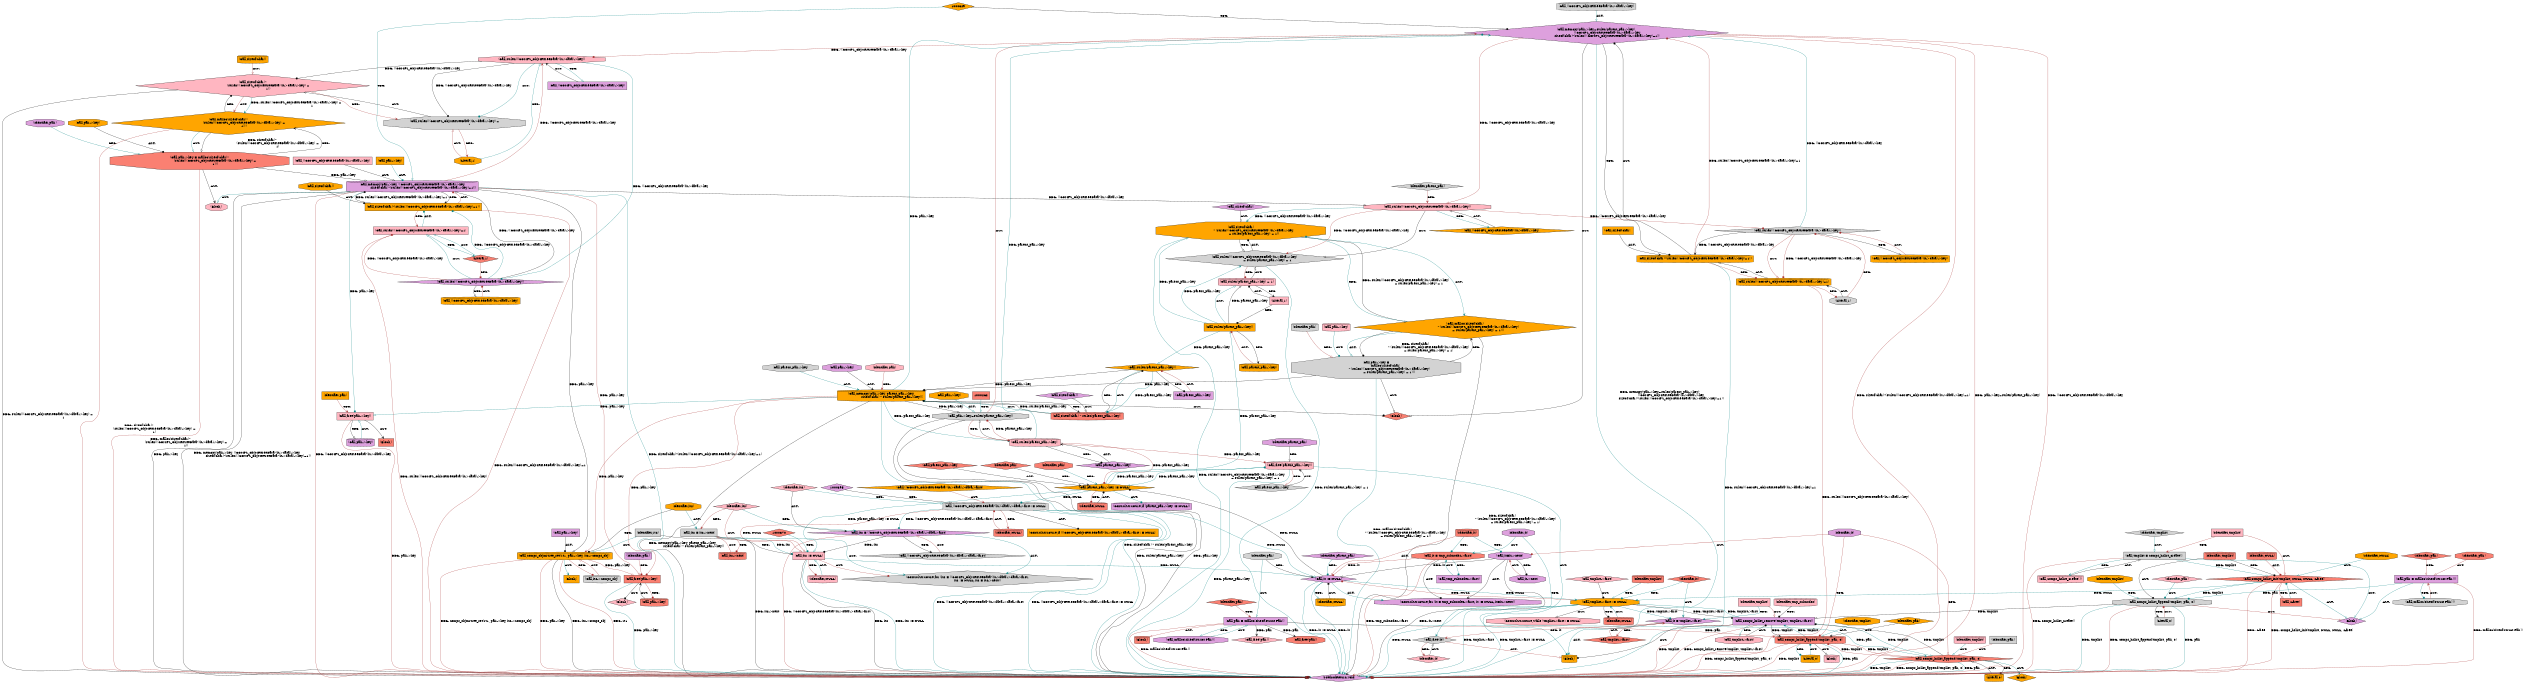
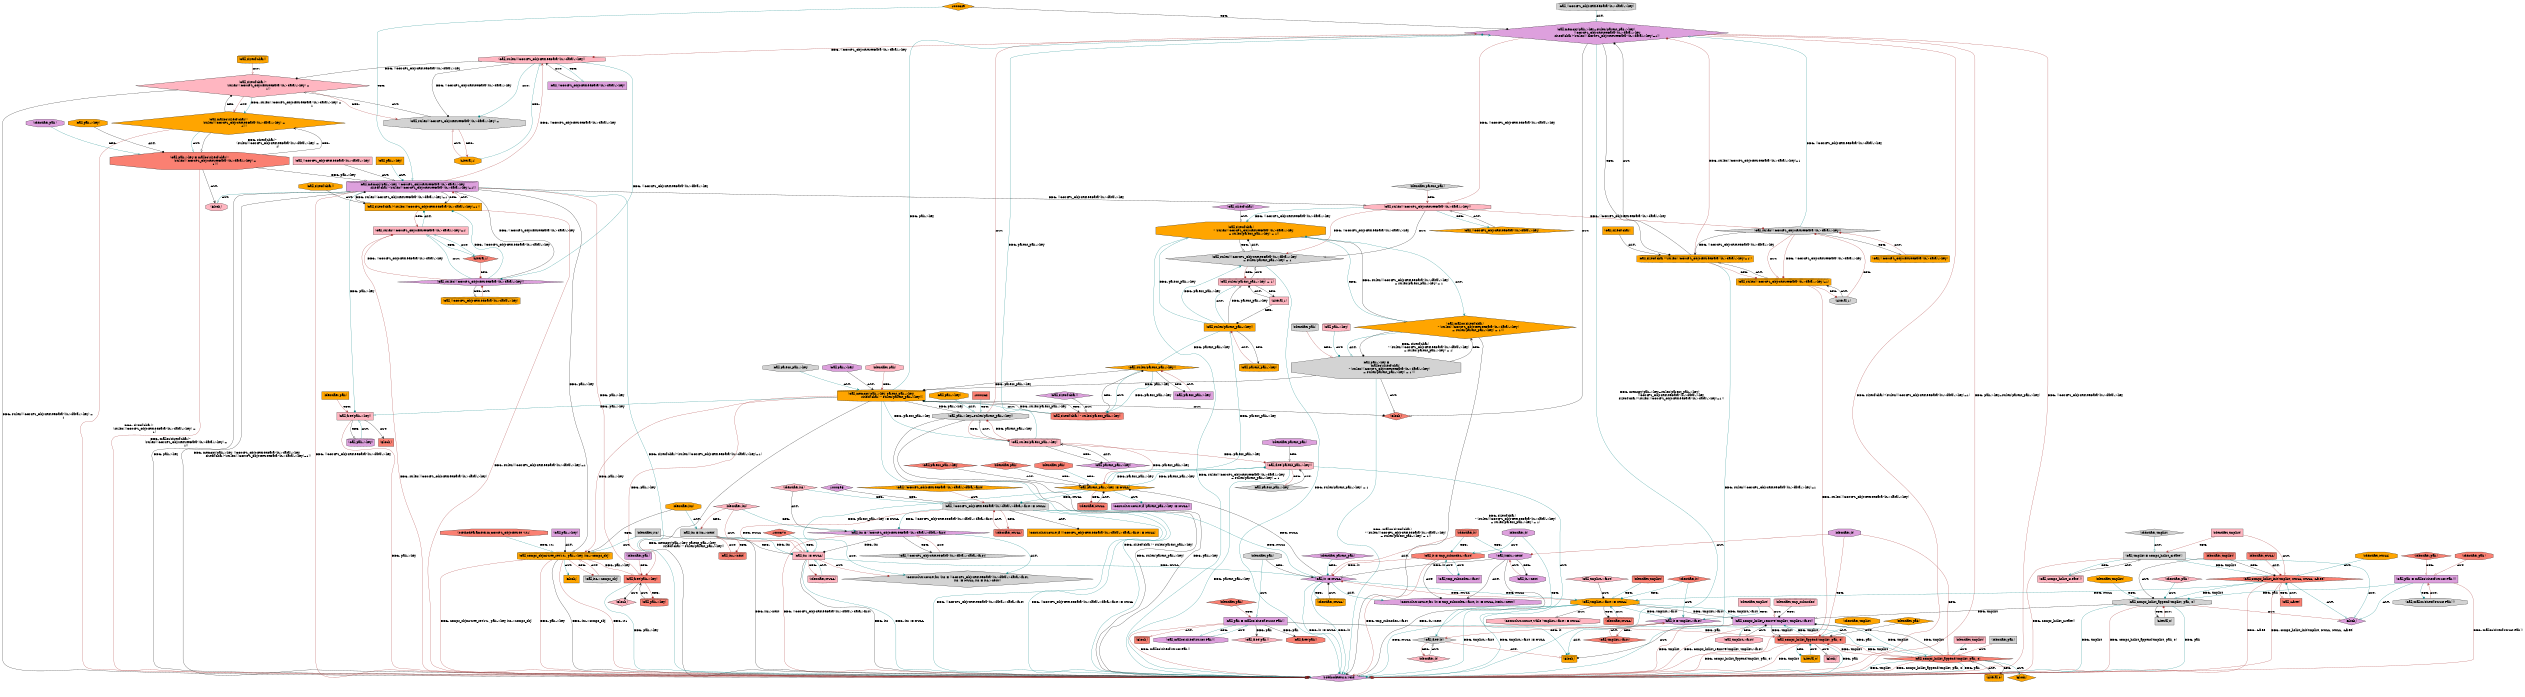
none -> (494, 533)
(1461, 565) -> (1461, 565)
